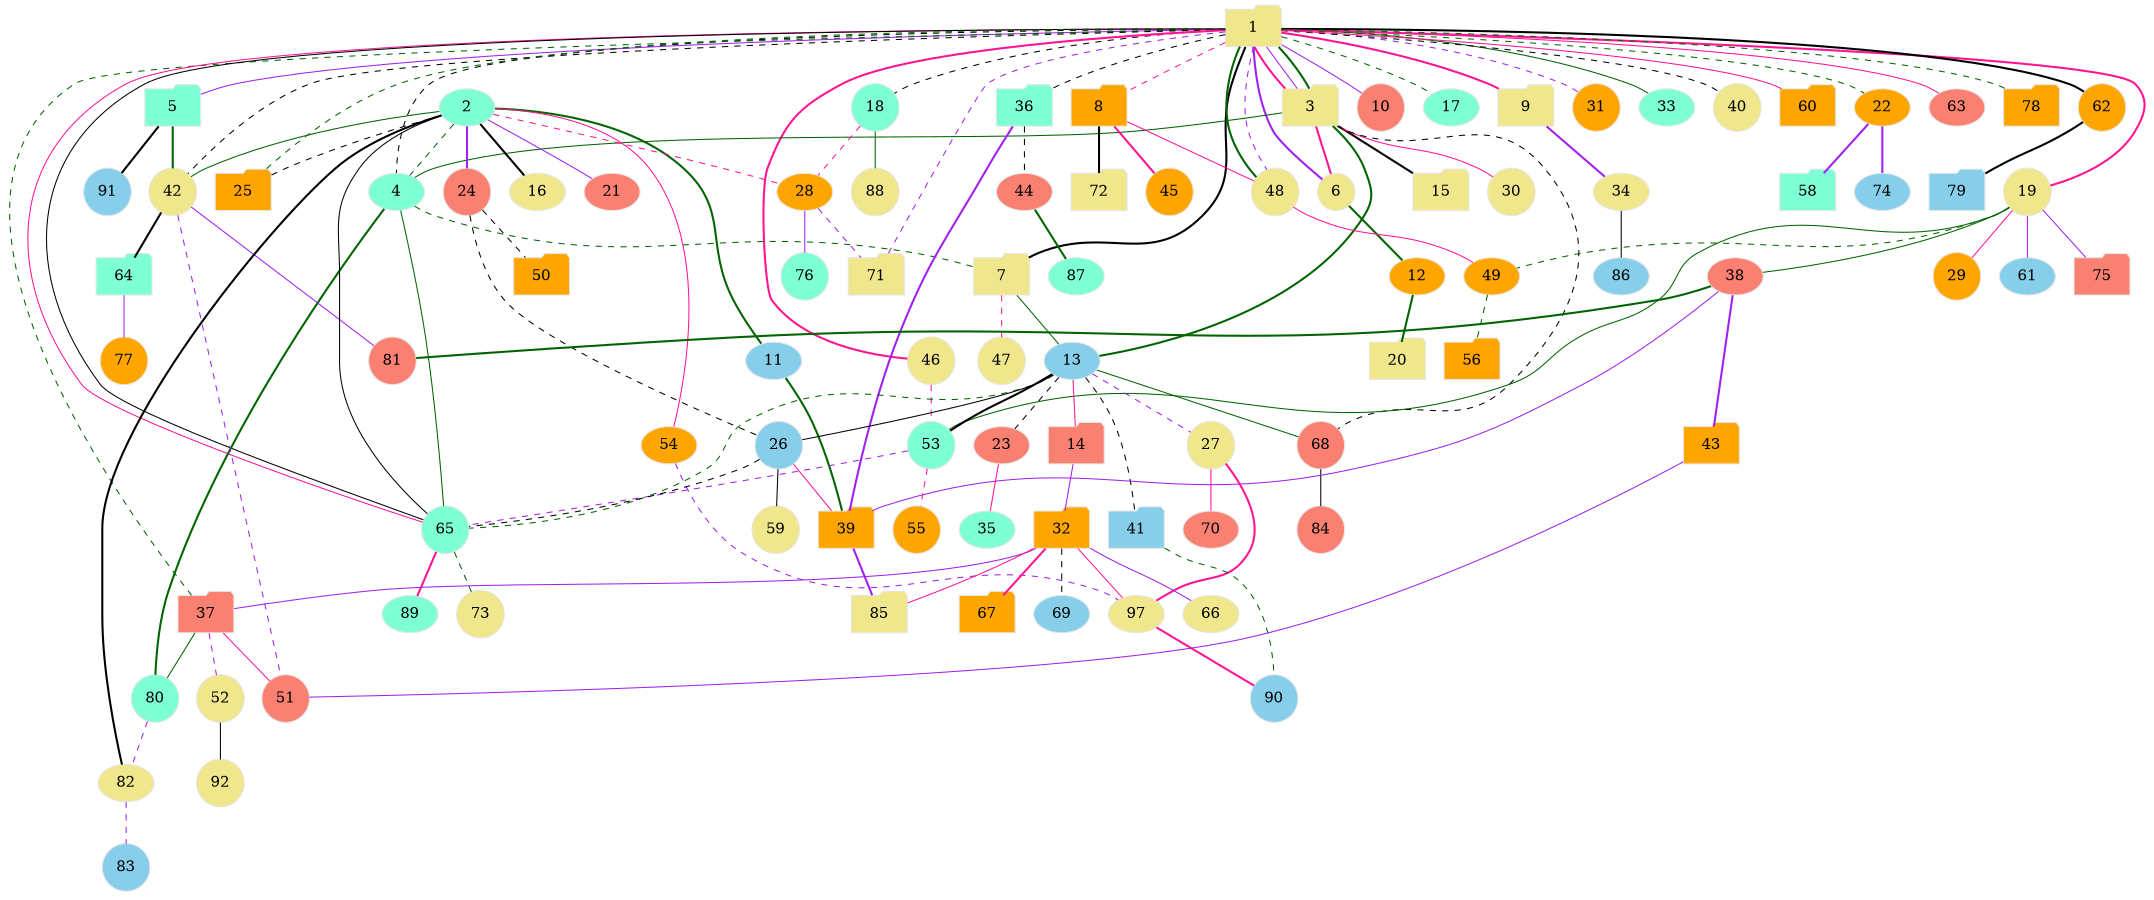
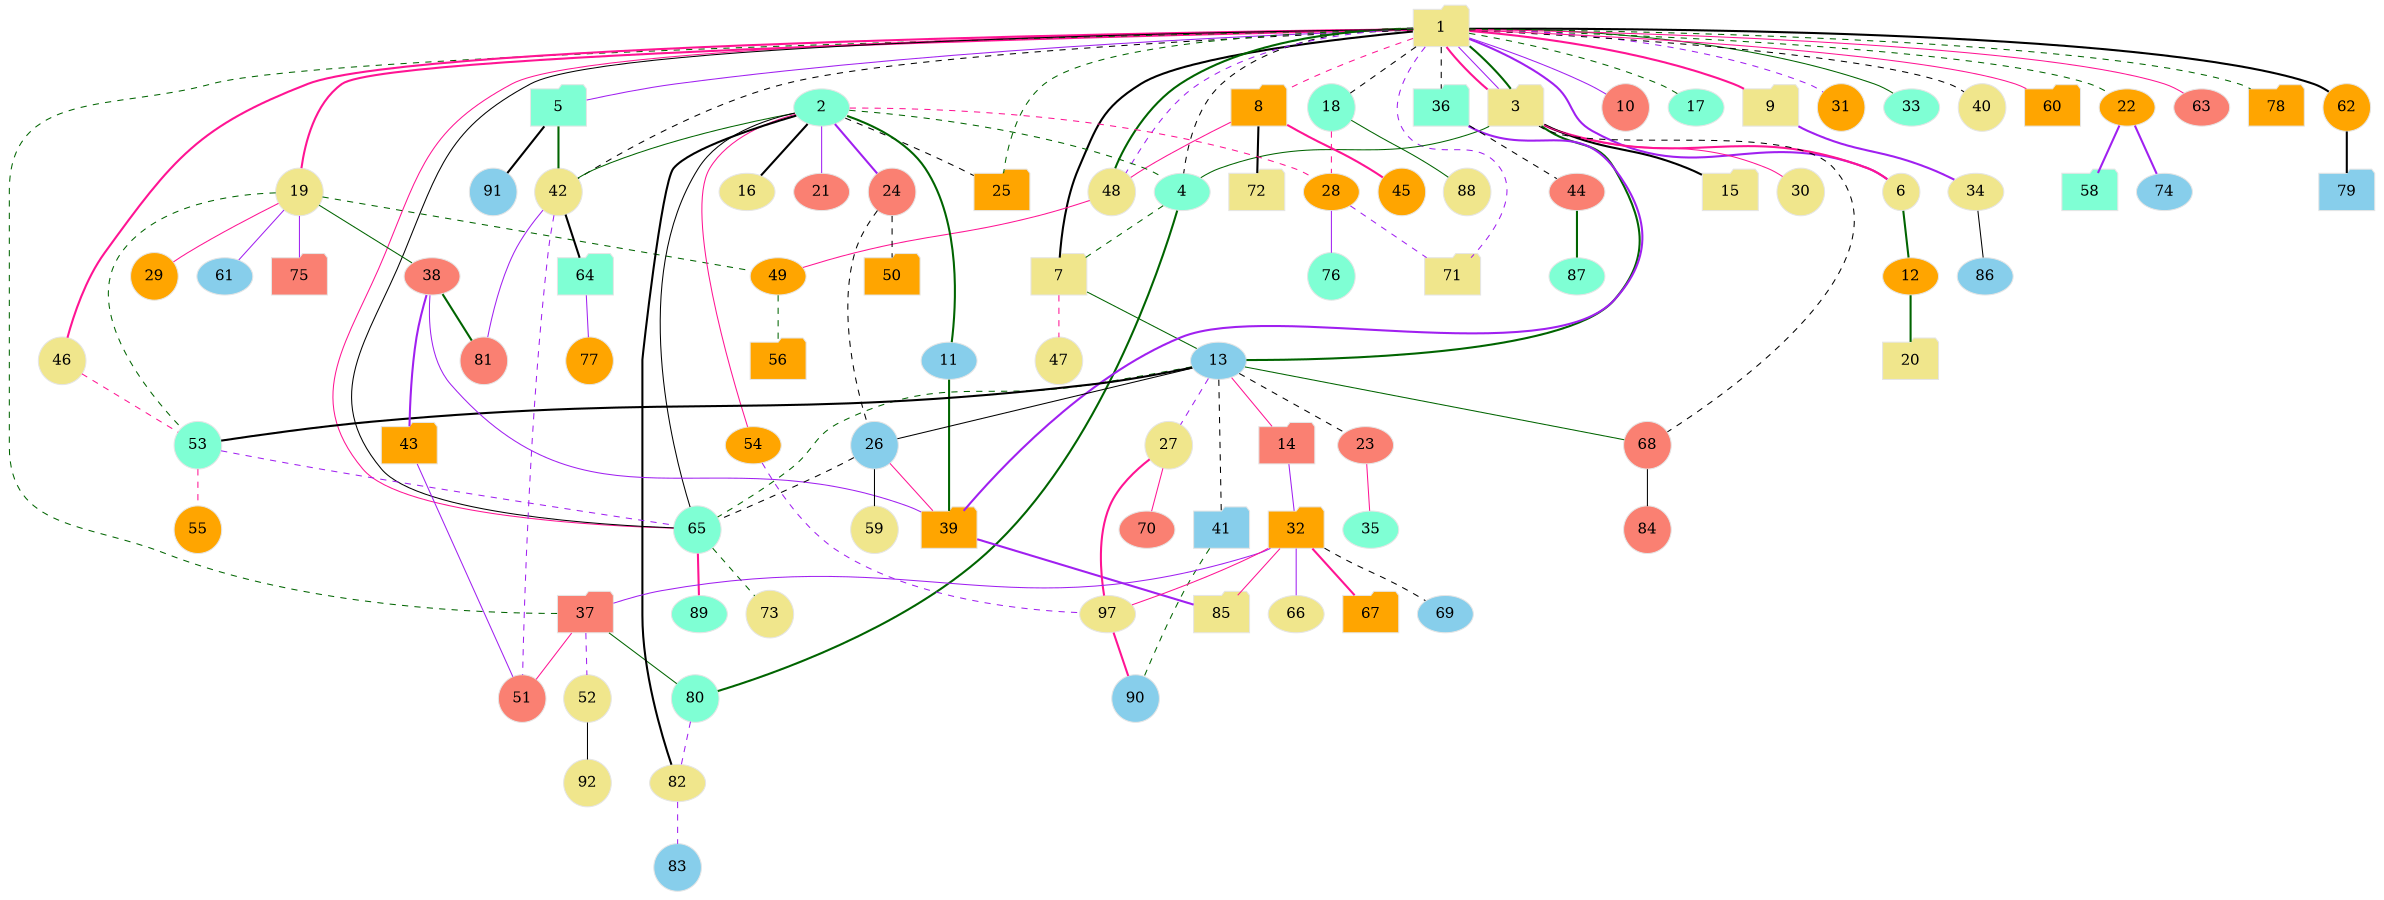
(427, 350) -> none
(1529, 375) -> (115, 266)
